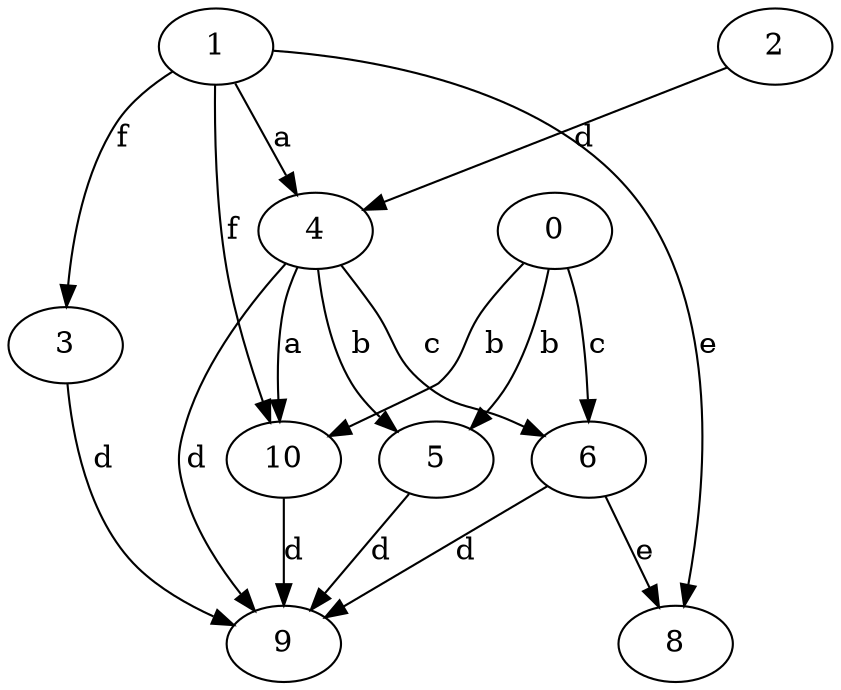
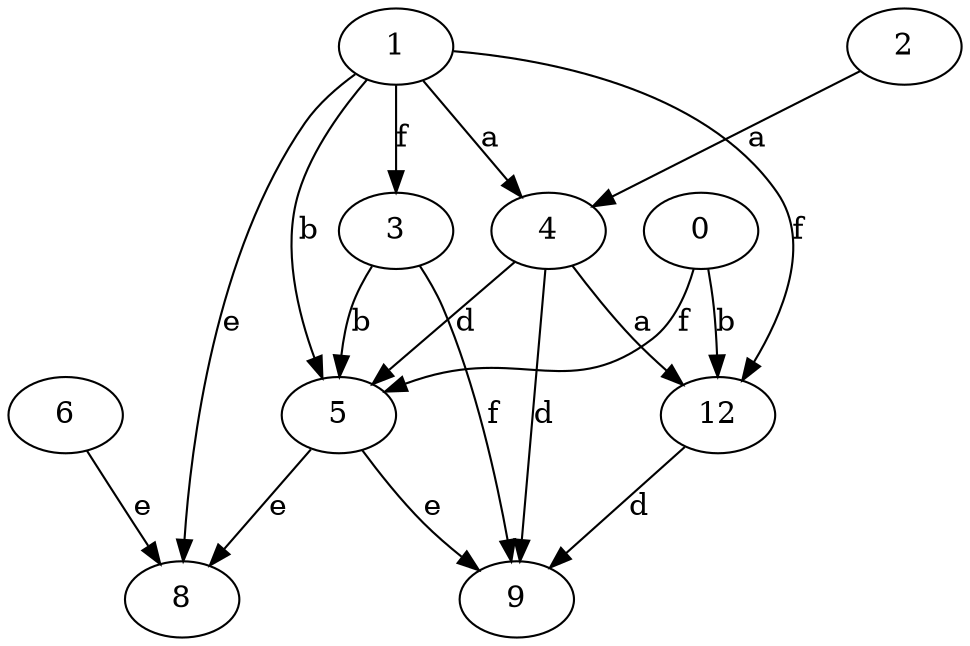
(585, 139) -> (757, 139)
none -> (295, 210)
none -> (351, 309)
(582, 333) -> none
(362, 345) -> (466, 323)
(551, 345) -> (684, 323)
(411, 371) -> none
(104, 460) -> (494, 415)
(284, 460) -> (718, 415)
none -> (268, 499)
(445, 547) -> none
(381, 552) -> (433, 507)
